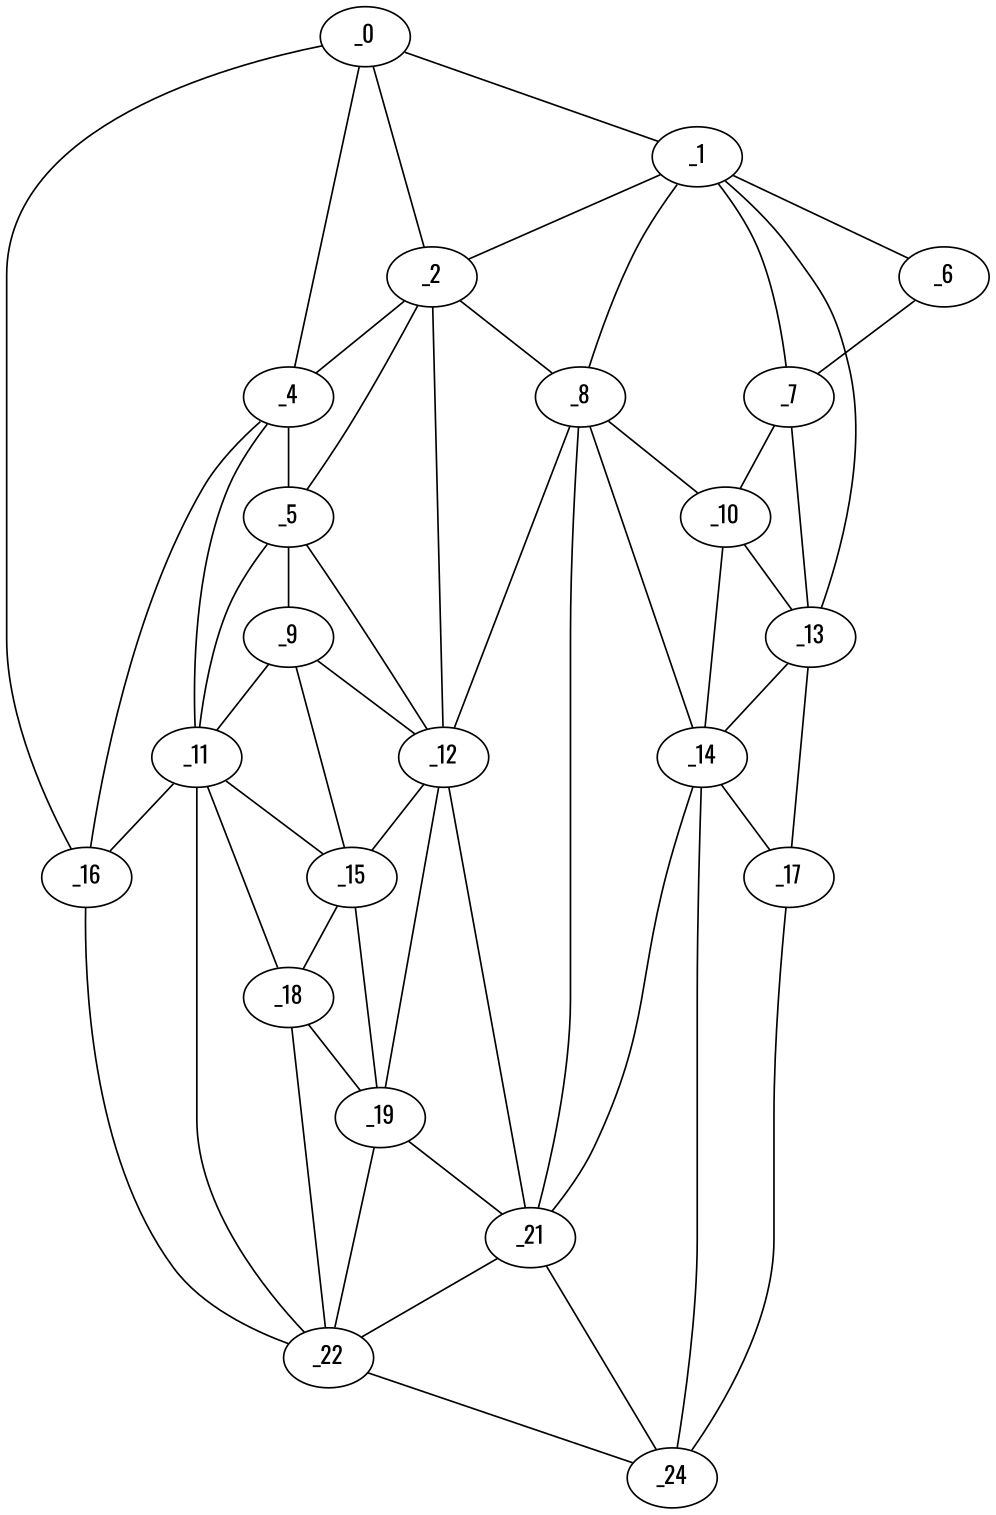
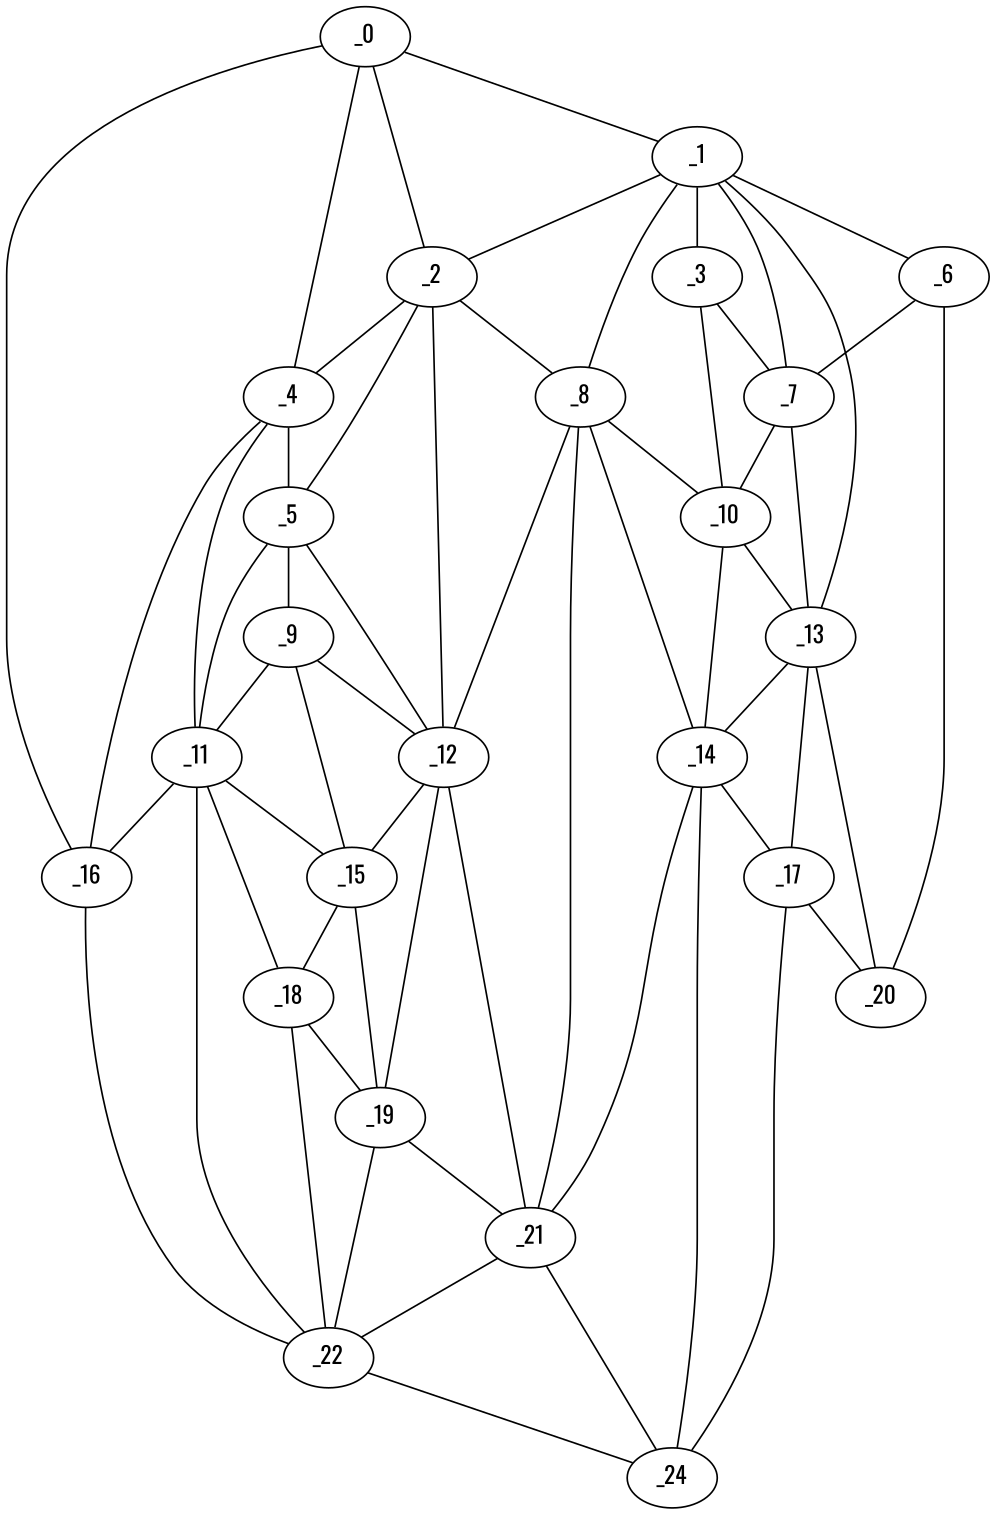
none -> (697, 277)
none -> (881, 997)
